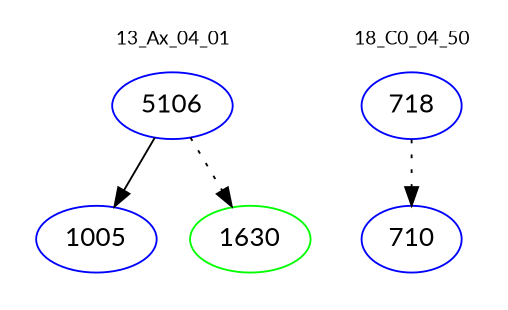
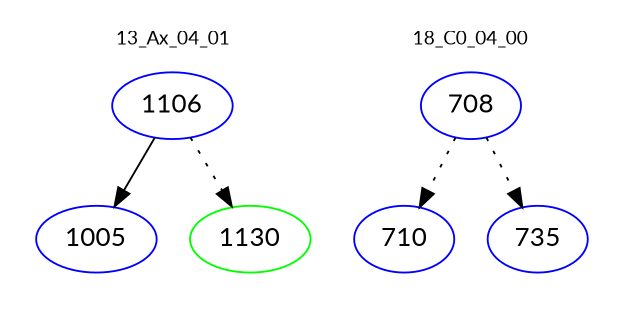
(413, 40) -> (471, 40)
(172, 106) -> (172, 106)
(412, 106) -> (471, 106)
(250, 239) -> (250, 239)
none -> (538, 239)
